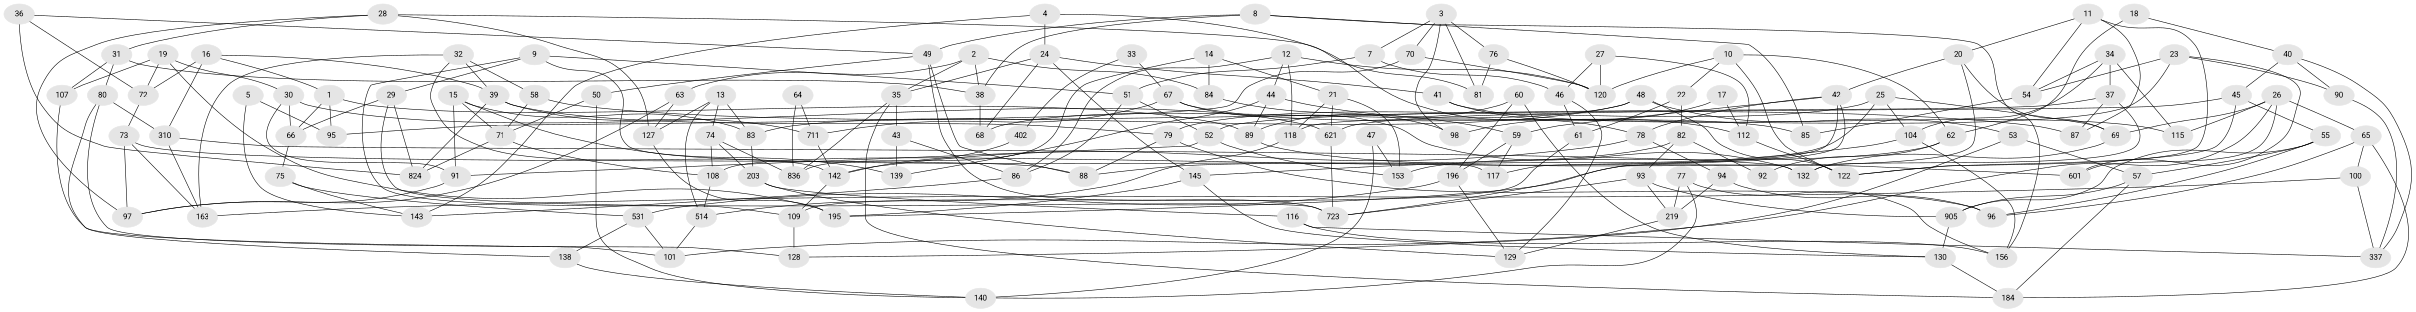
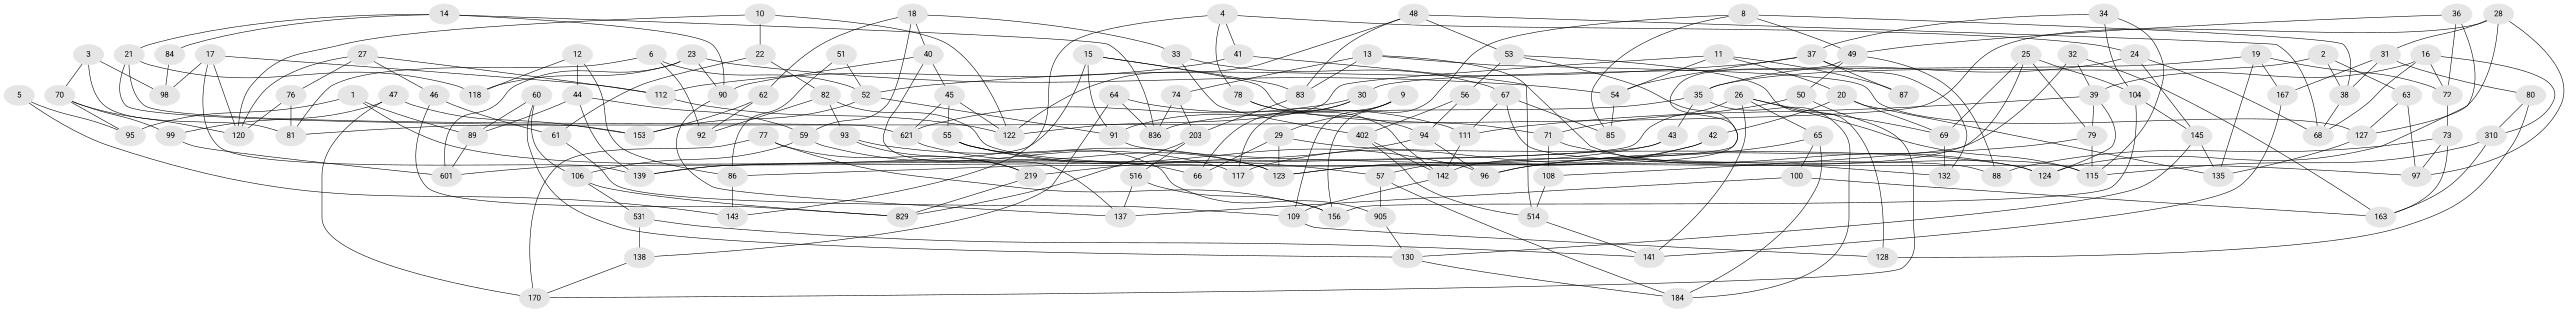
none -> (609, 25)
none -> (1047, 25)
(1468, 34) -> (323, 77)
none -> (651, 55)
(1370, 55) -> none
(1854, 68) -> none
(1446, 70) -> (224, 95)
(1083, 71) -> none
(270, 72) -> (2374, 97)
(1241, 76) -> (1230, 34)
(2065, 76) -> (1686, 75)
(888, 78) -> none
(62, 95) -> (2283, 95)
(535, 95) -> none
none -> (1465, 95)
(1736, 108) -> none
(1676, 113) -> (887, 105)
none -> (171, 136)
(813, 136) -> (1465, 136)
(905, 150) -> (2303, 163)
(711, 153) -> none
(1126, 156) -> (2092, 156)
none -> (378, 165)
(280, 176) -> none
(415, 176) -> (2045, 176)
(1453, 176) -> (577, 176)
(1071, 192) -> (1434, 193)
(1779, 208) -> none
(835, 217) -> (2218, 176)
(1292, 217) -> (1136, 176)
(1333, 217) -> (1279, 176)
(251, 245) -> (906, 230)
(670, 258) -> (1649, 258)
(1510, 258) -> (902, 217)
(2376, 258) -> (1120, 217)
(981, 298) -> (535, 298)
